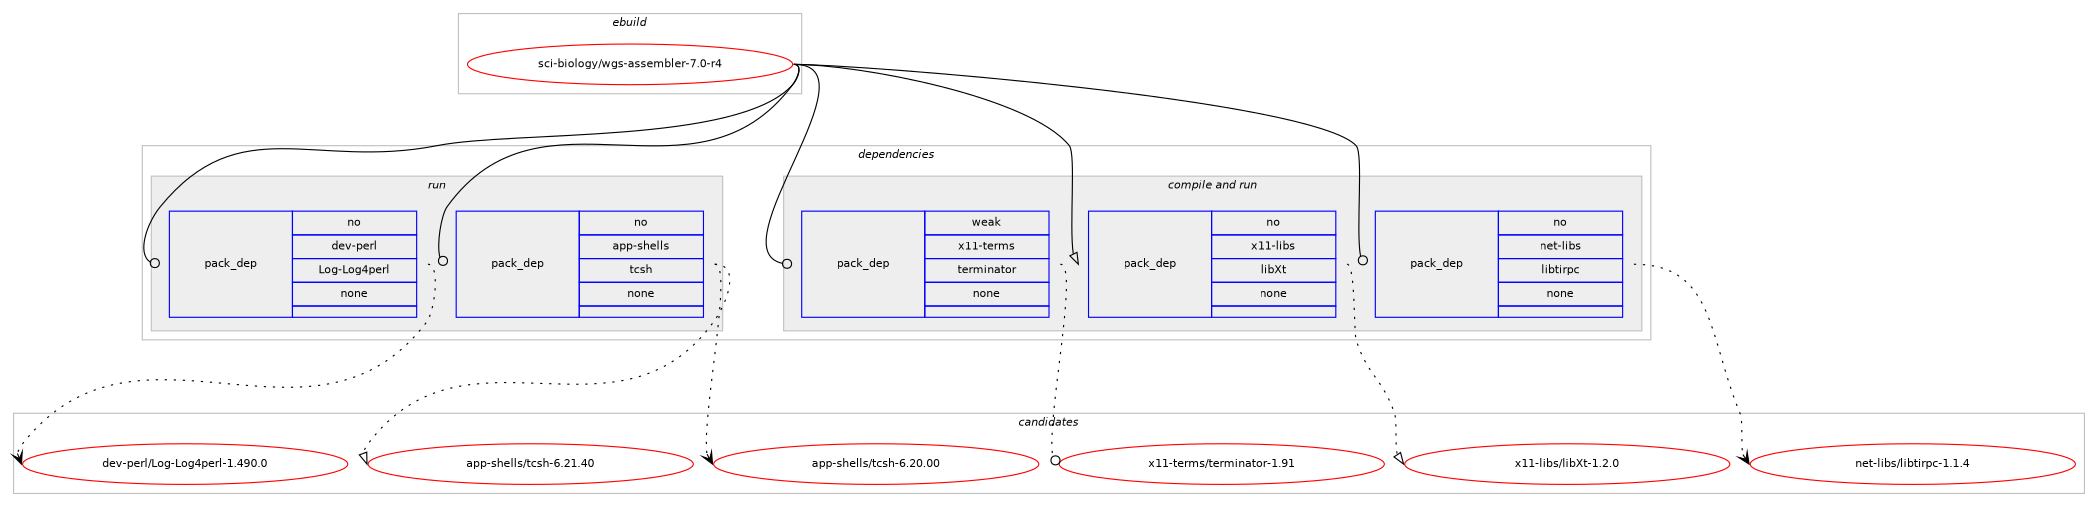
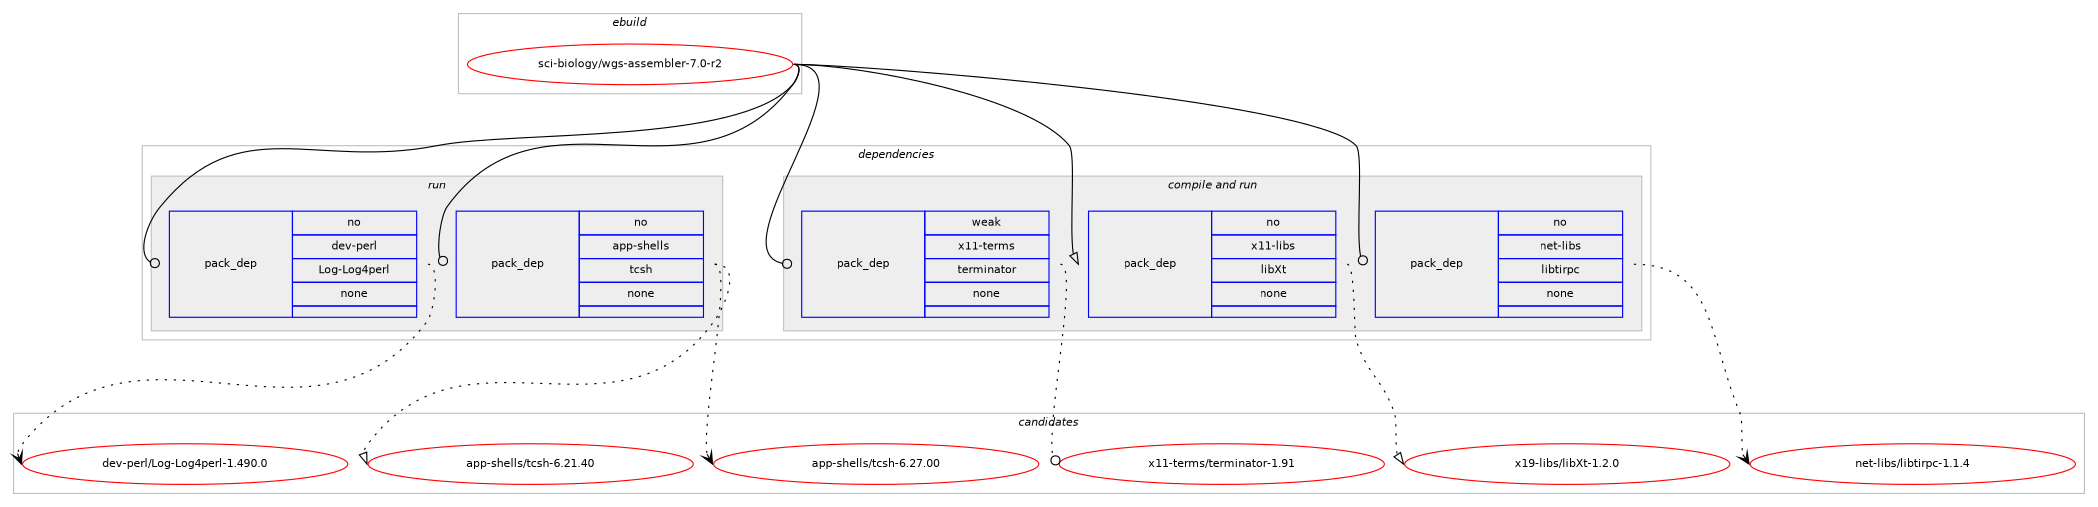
(630, 64) -> (630, 64)
(876, 464) -> (876, 464)
(1567, 464) -> (1567, 464)
